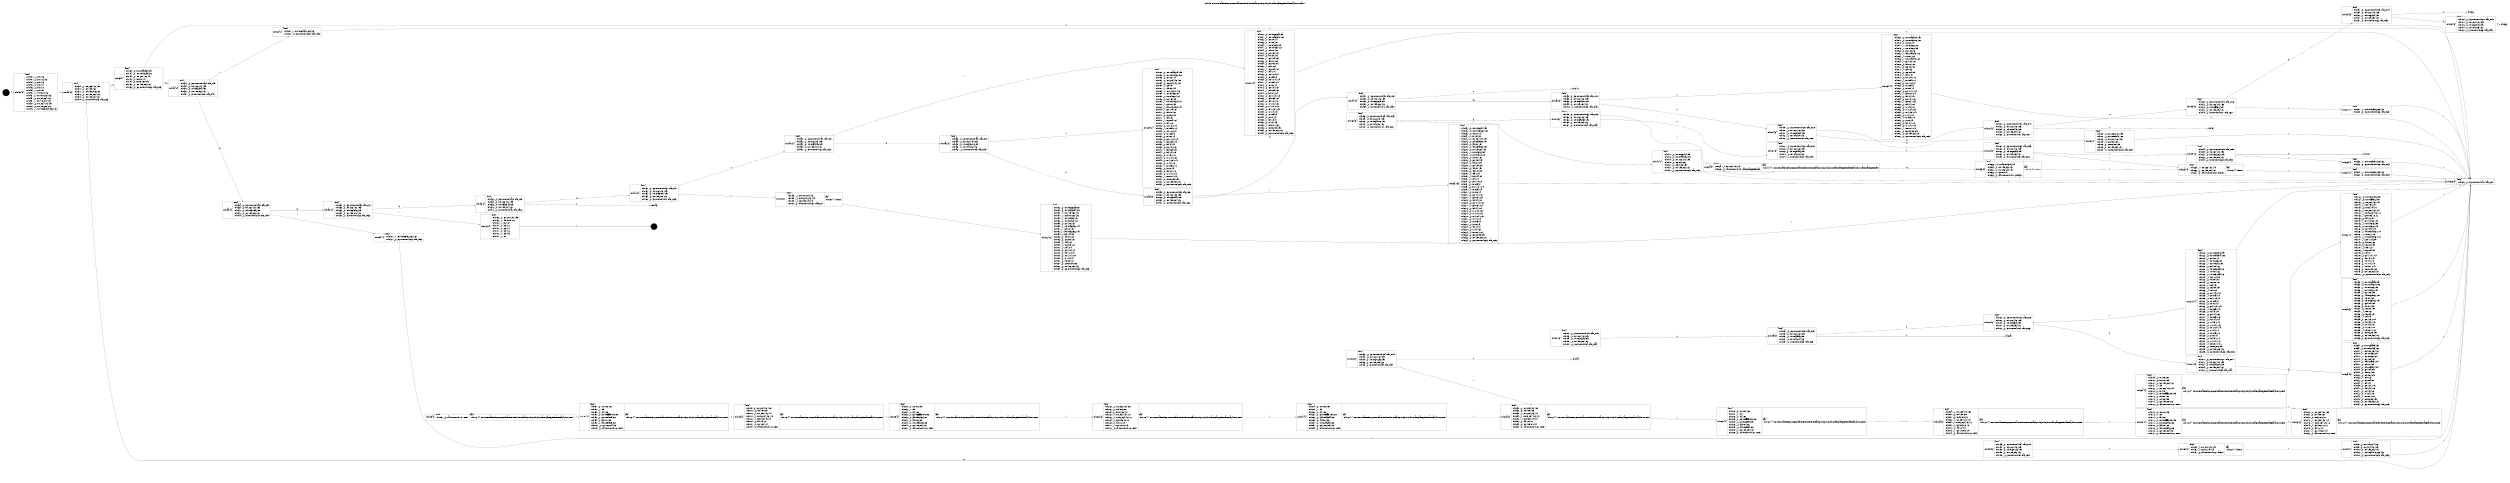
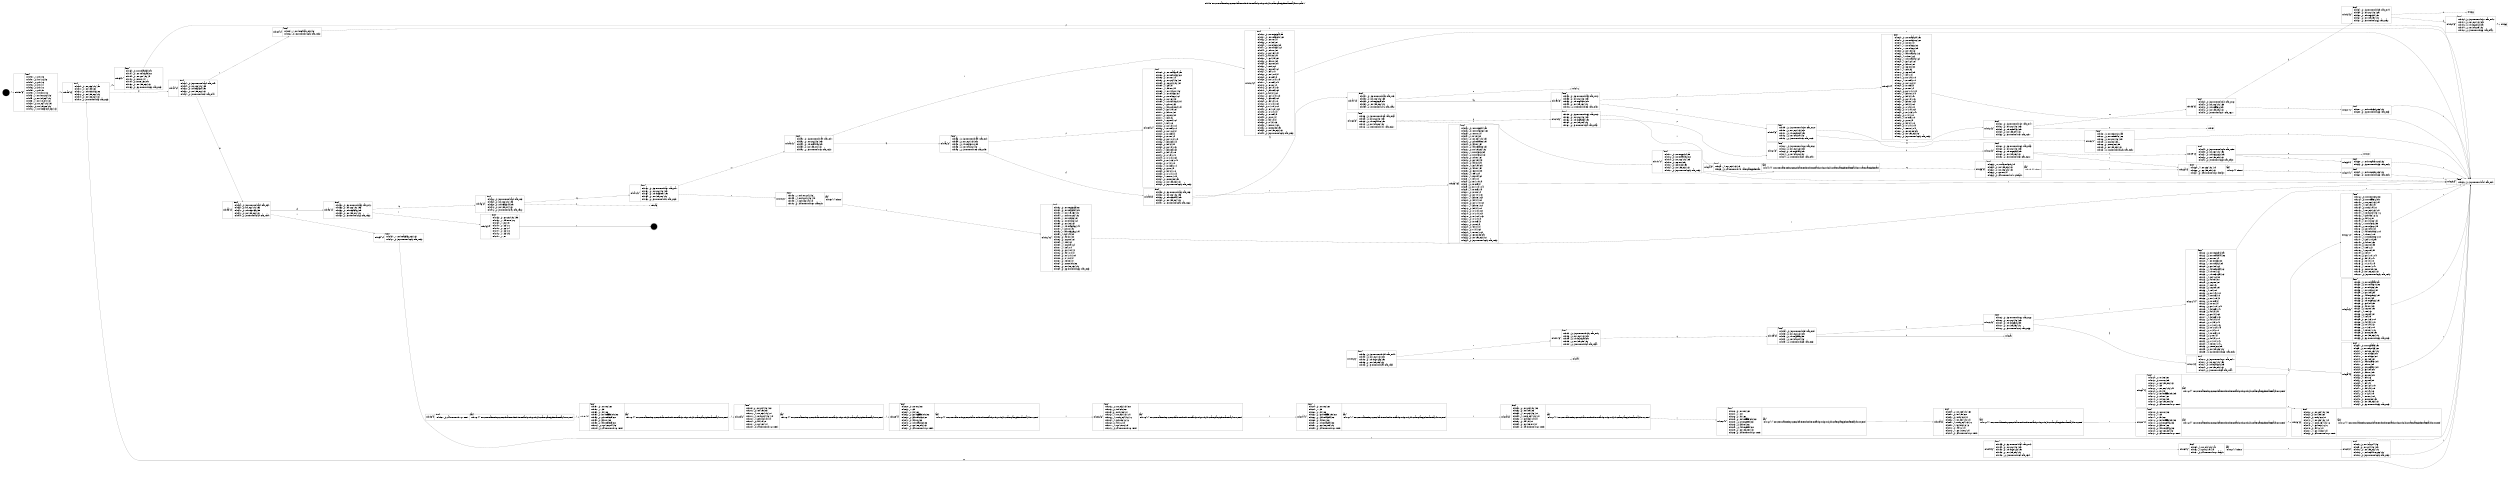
(165, 83) -> (139, 93)
(2110, 319) -> (2109, 312)
(1464, 385) -> (1473, 349)
